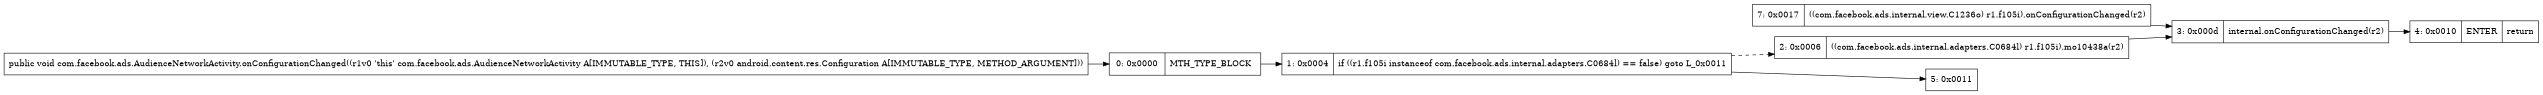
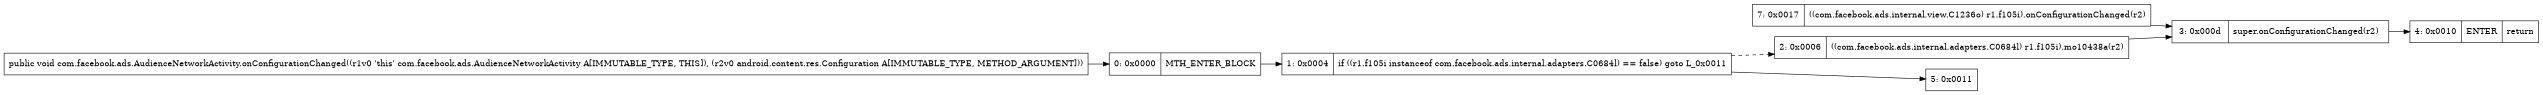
(2306, 31) -> (2306, 31)
(1211, 64) -> (1211, 64)
